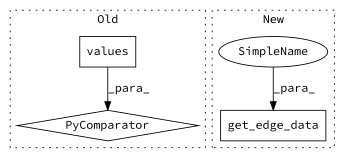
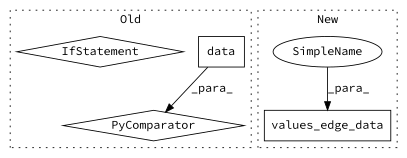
none -> (100, 52)
(108, 52) -> (221, 52)
(273, 126) -> (328, 126)
